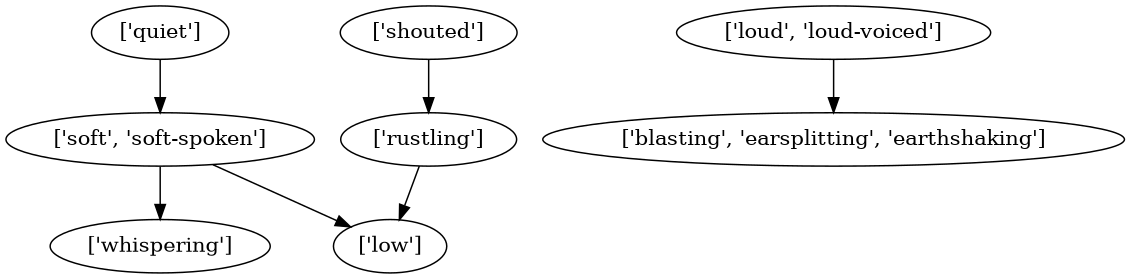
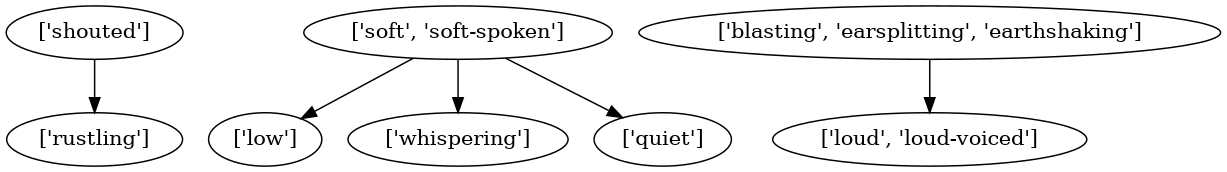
(160, 79) -> (557, 84)
(834, 79) -> (930, 79)
(412, 186) -> none
